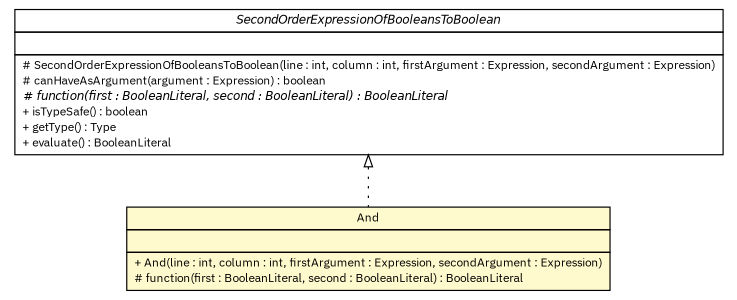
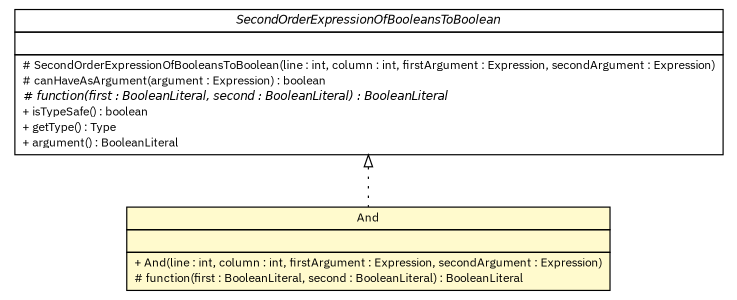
(97, 143) -> (101, 143)
